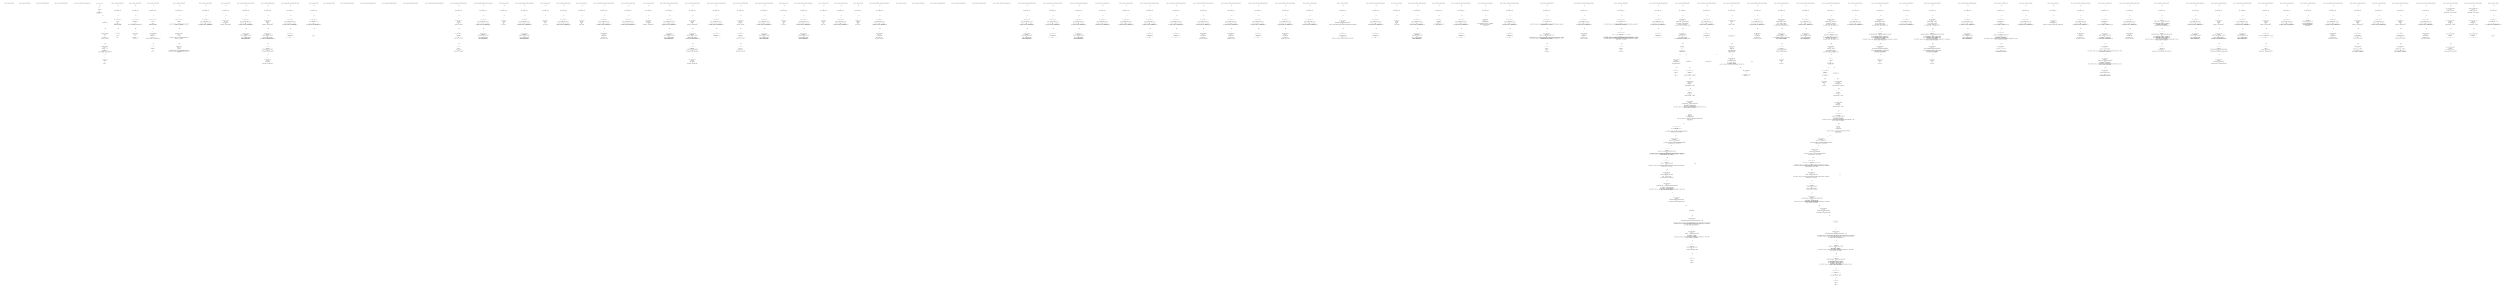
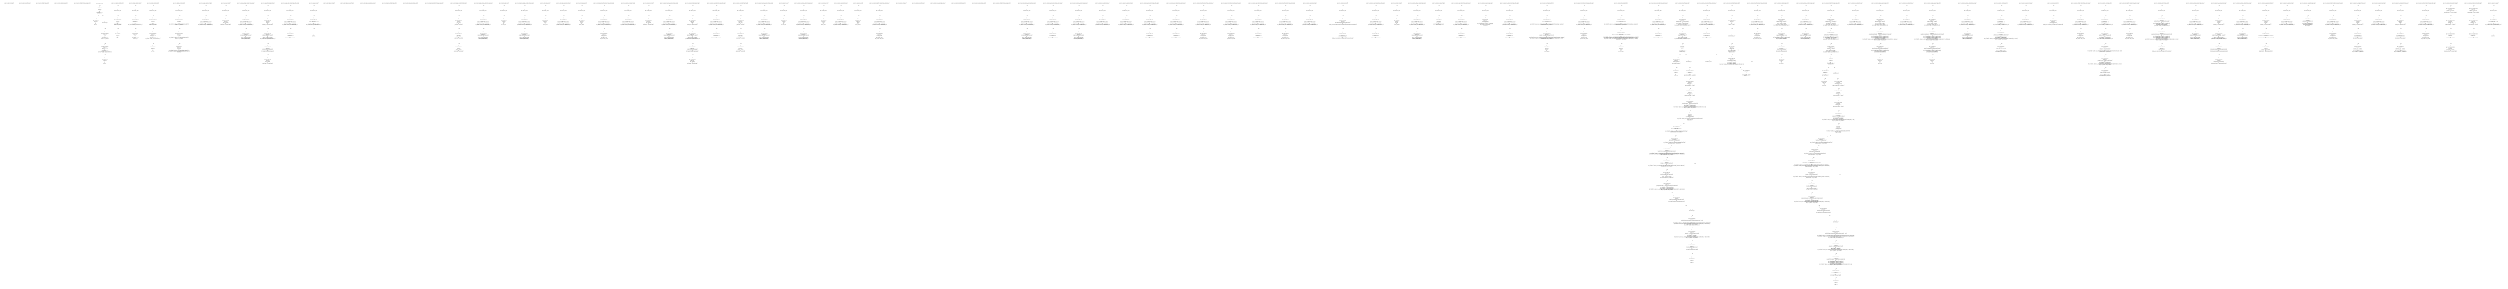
none -> (96, 22)
